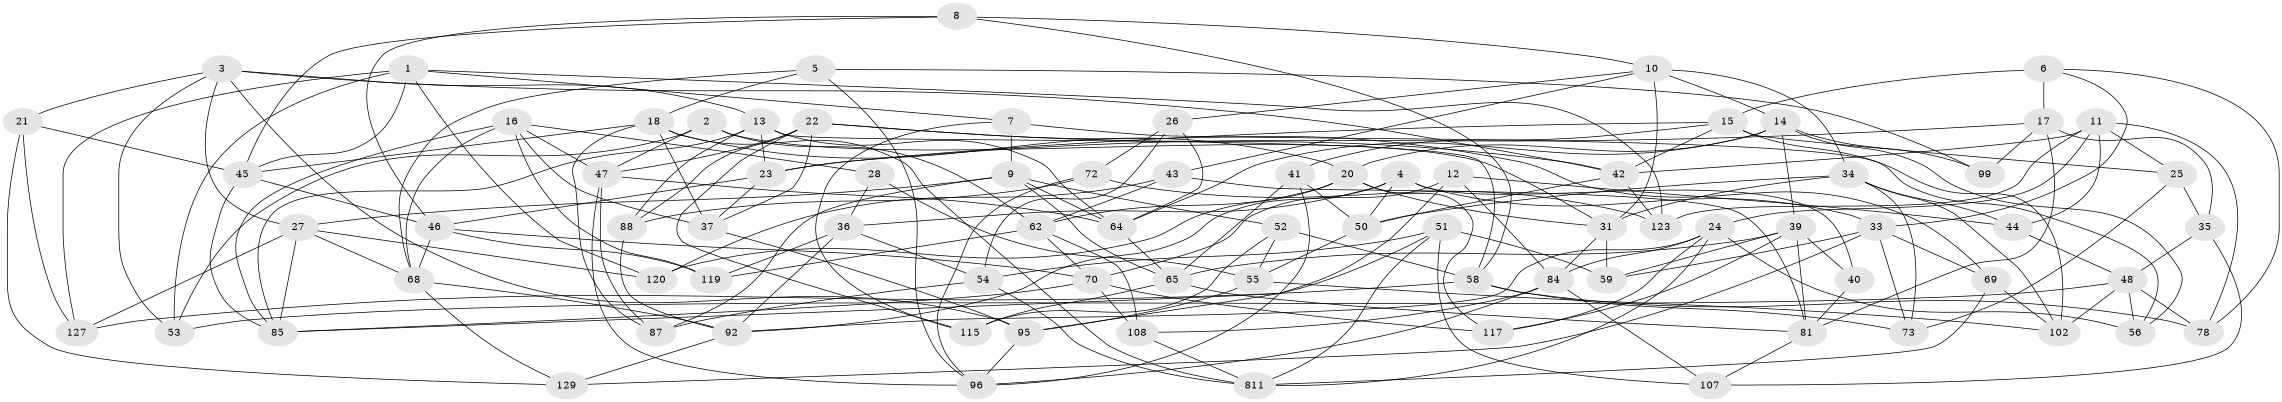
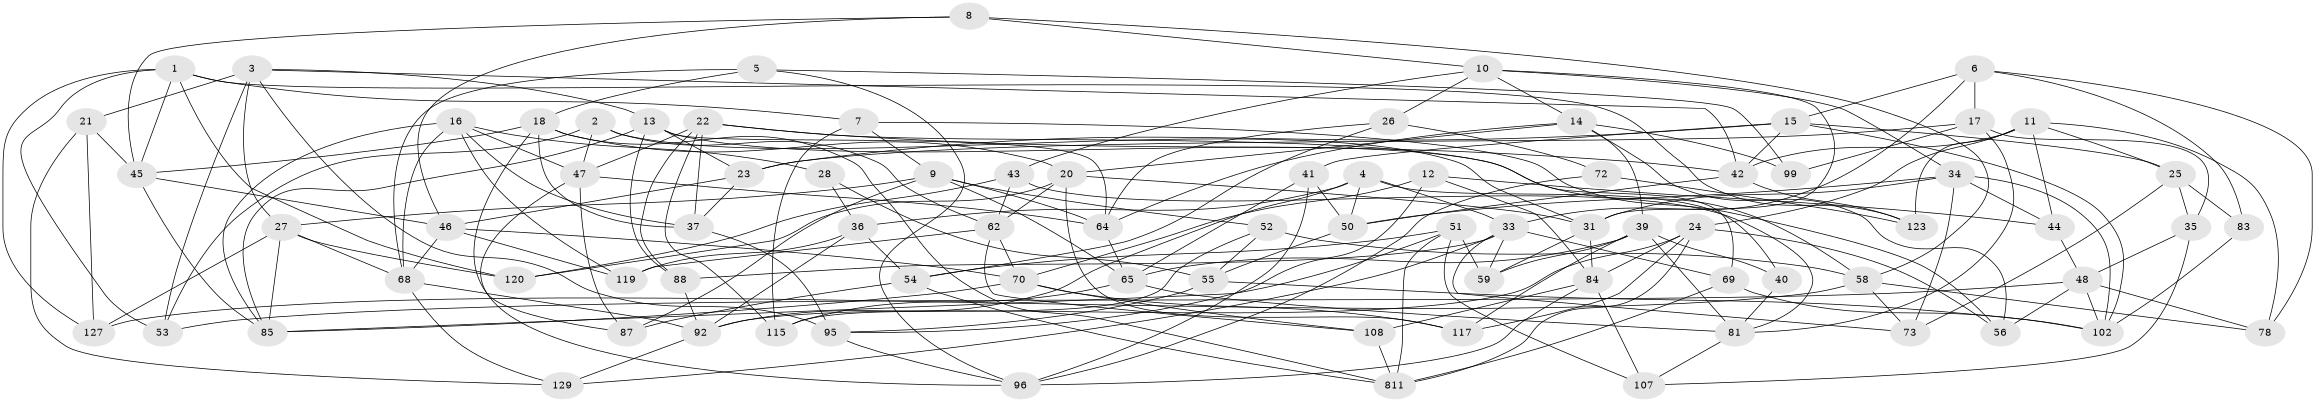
(838, 201) -> (959, 265)
none -> (2244, 227)
